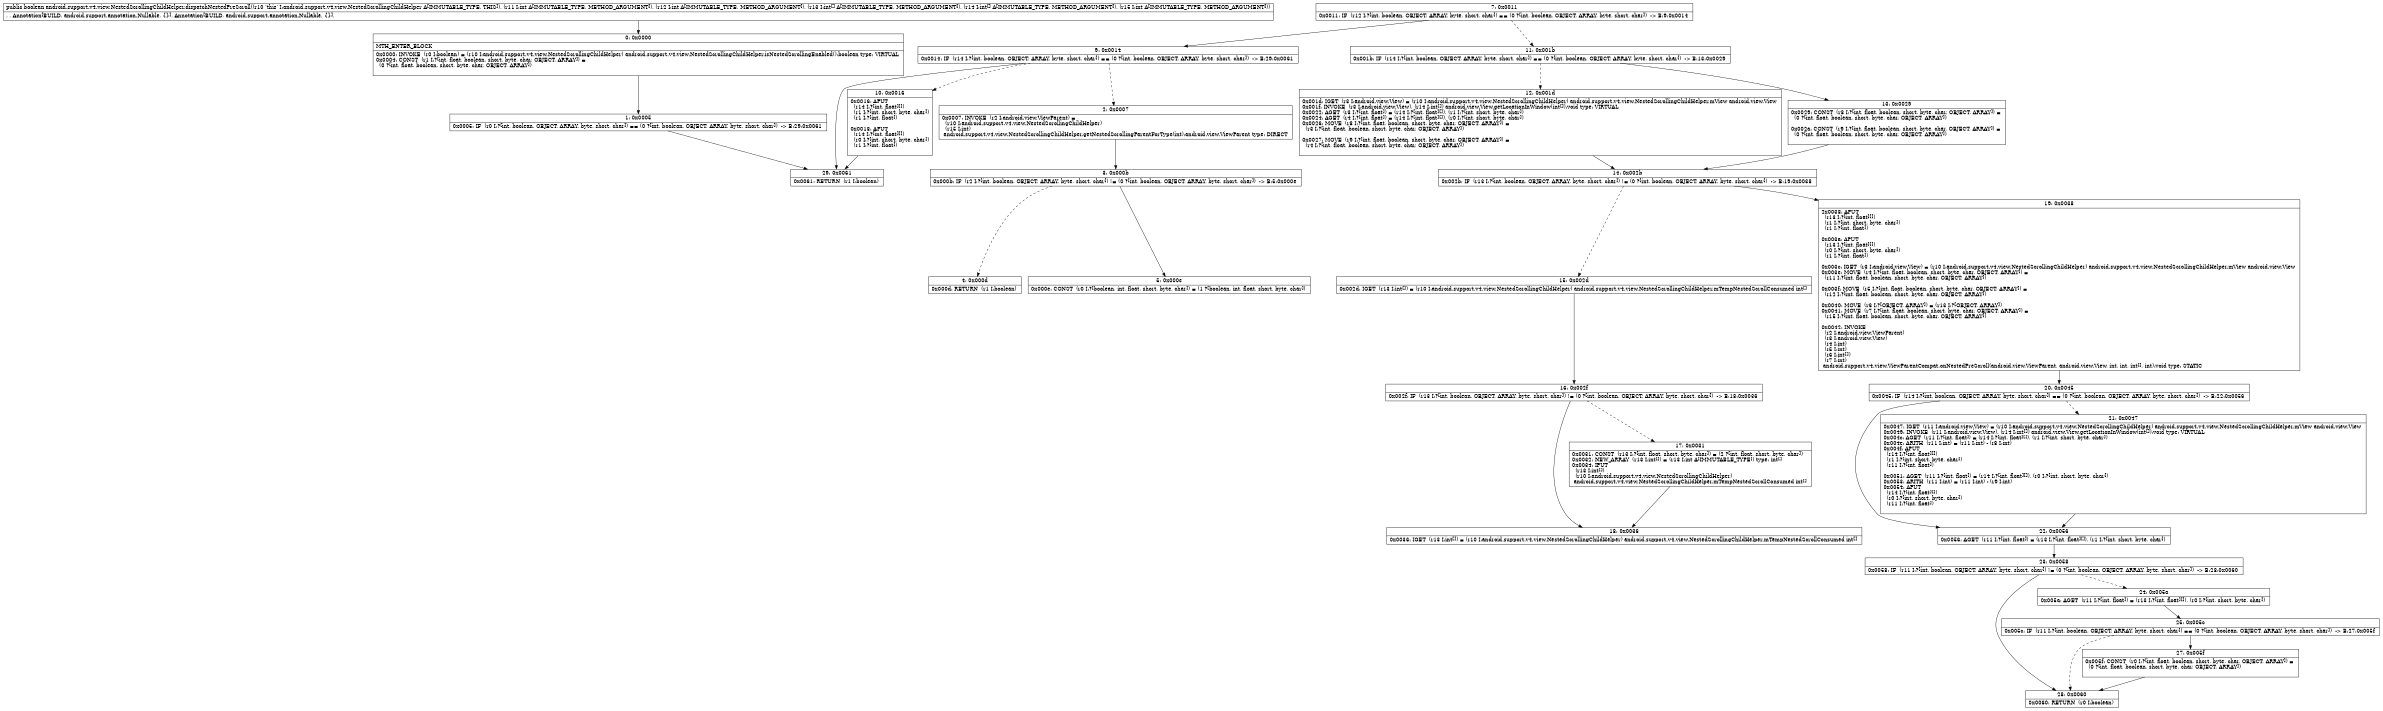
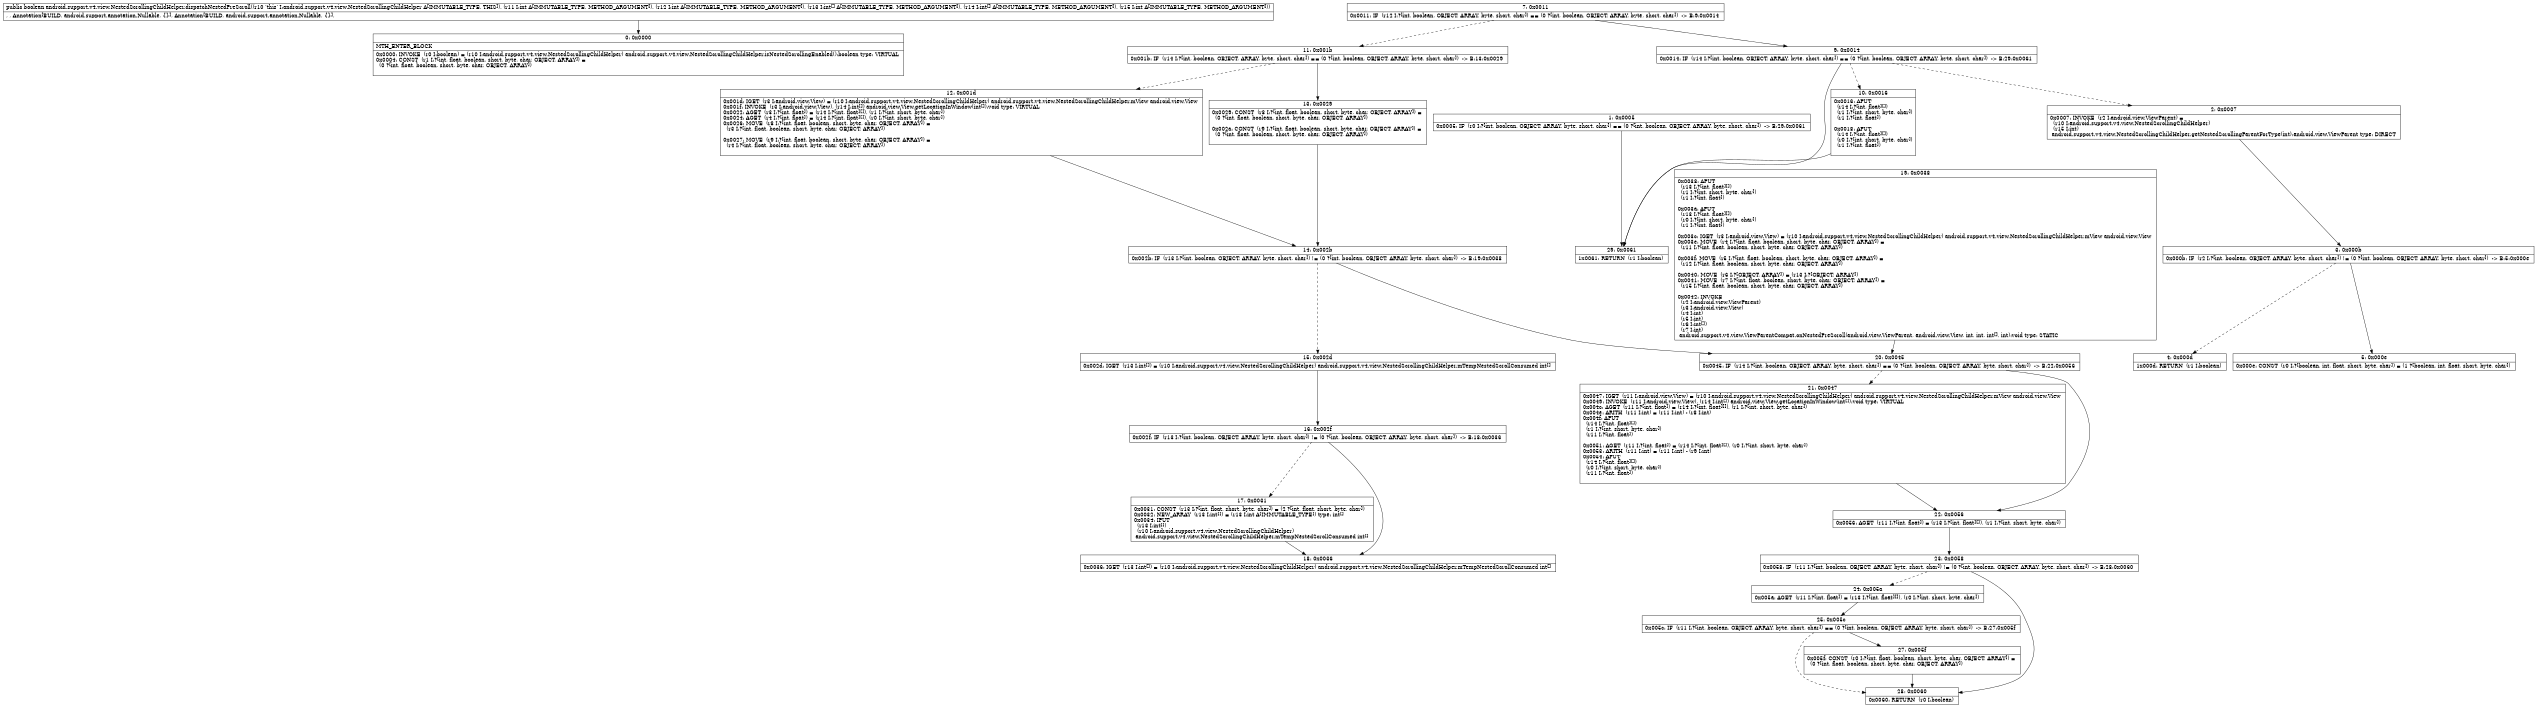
(638, 93) -> none
(837, 182) -> (1622, 259)
(1775, 192) -> (1518, 327)
(1842, 212) -> (1698, 182)
(975, 289) -> (2180, 366)
